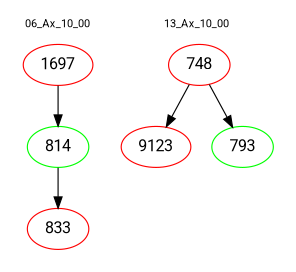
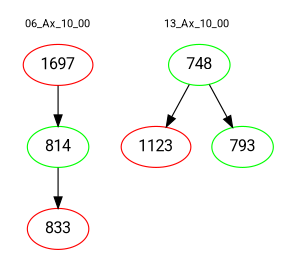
(199, 65) -> (199, 65)
(156, 147) -> (156, 147)
